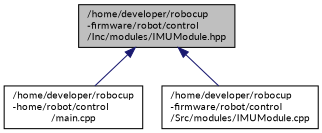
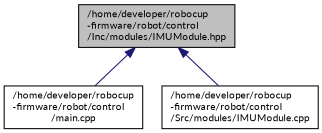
(73, 107) -> (73, 107)
